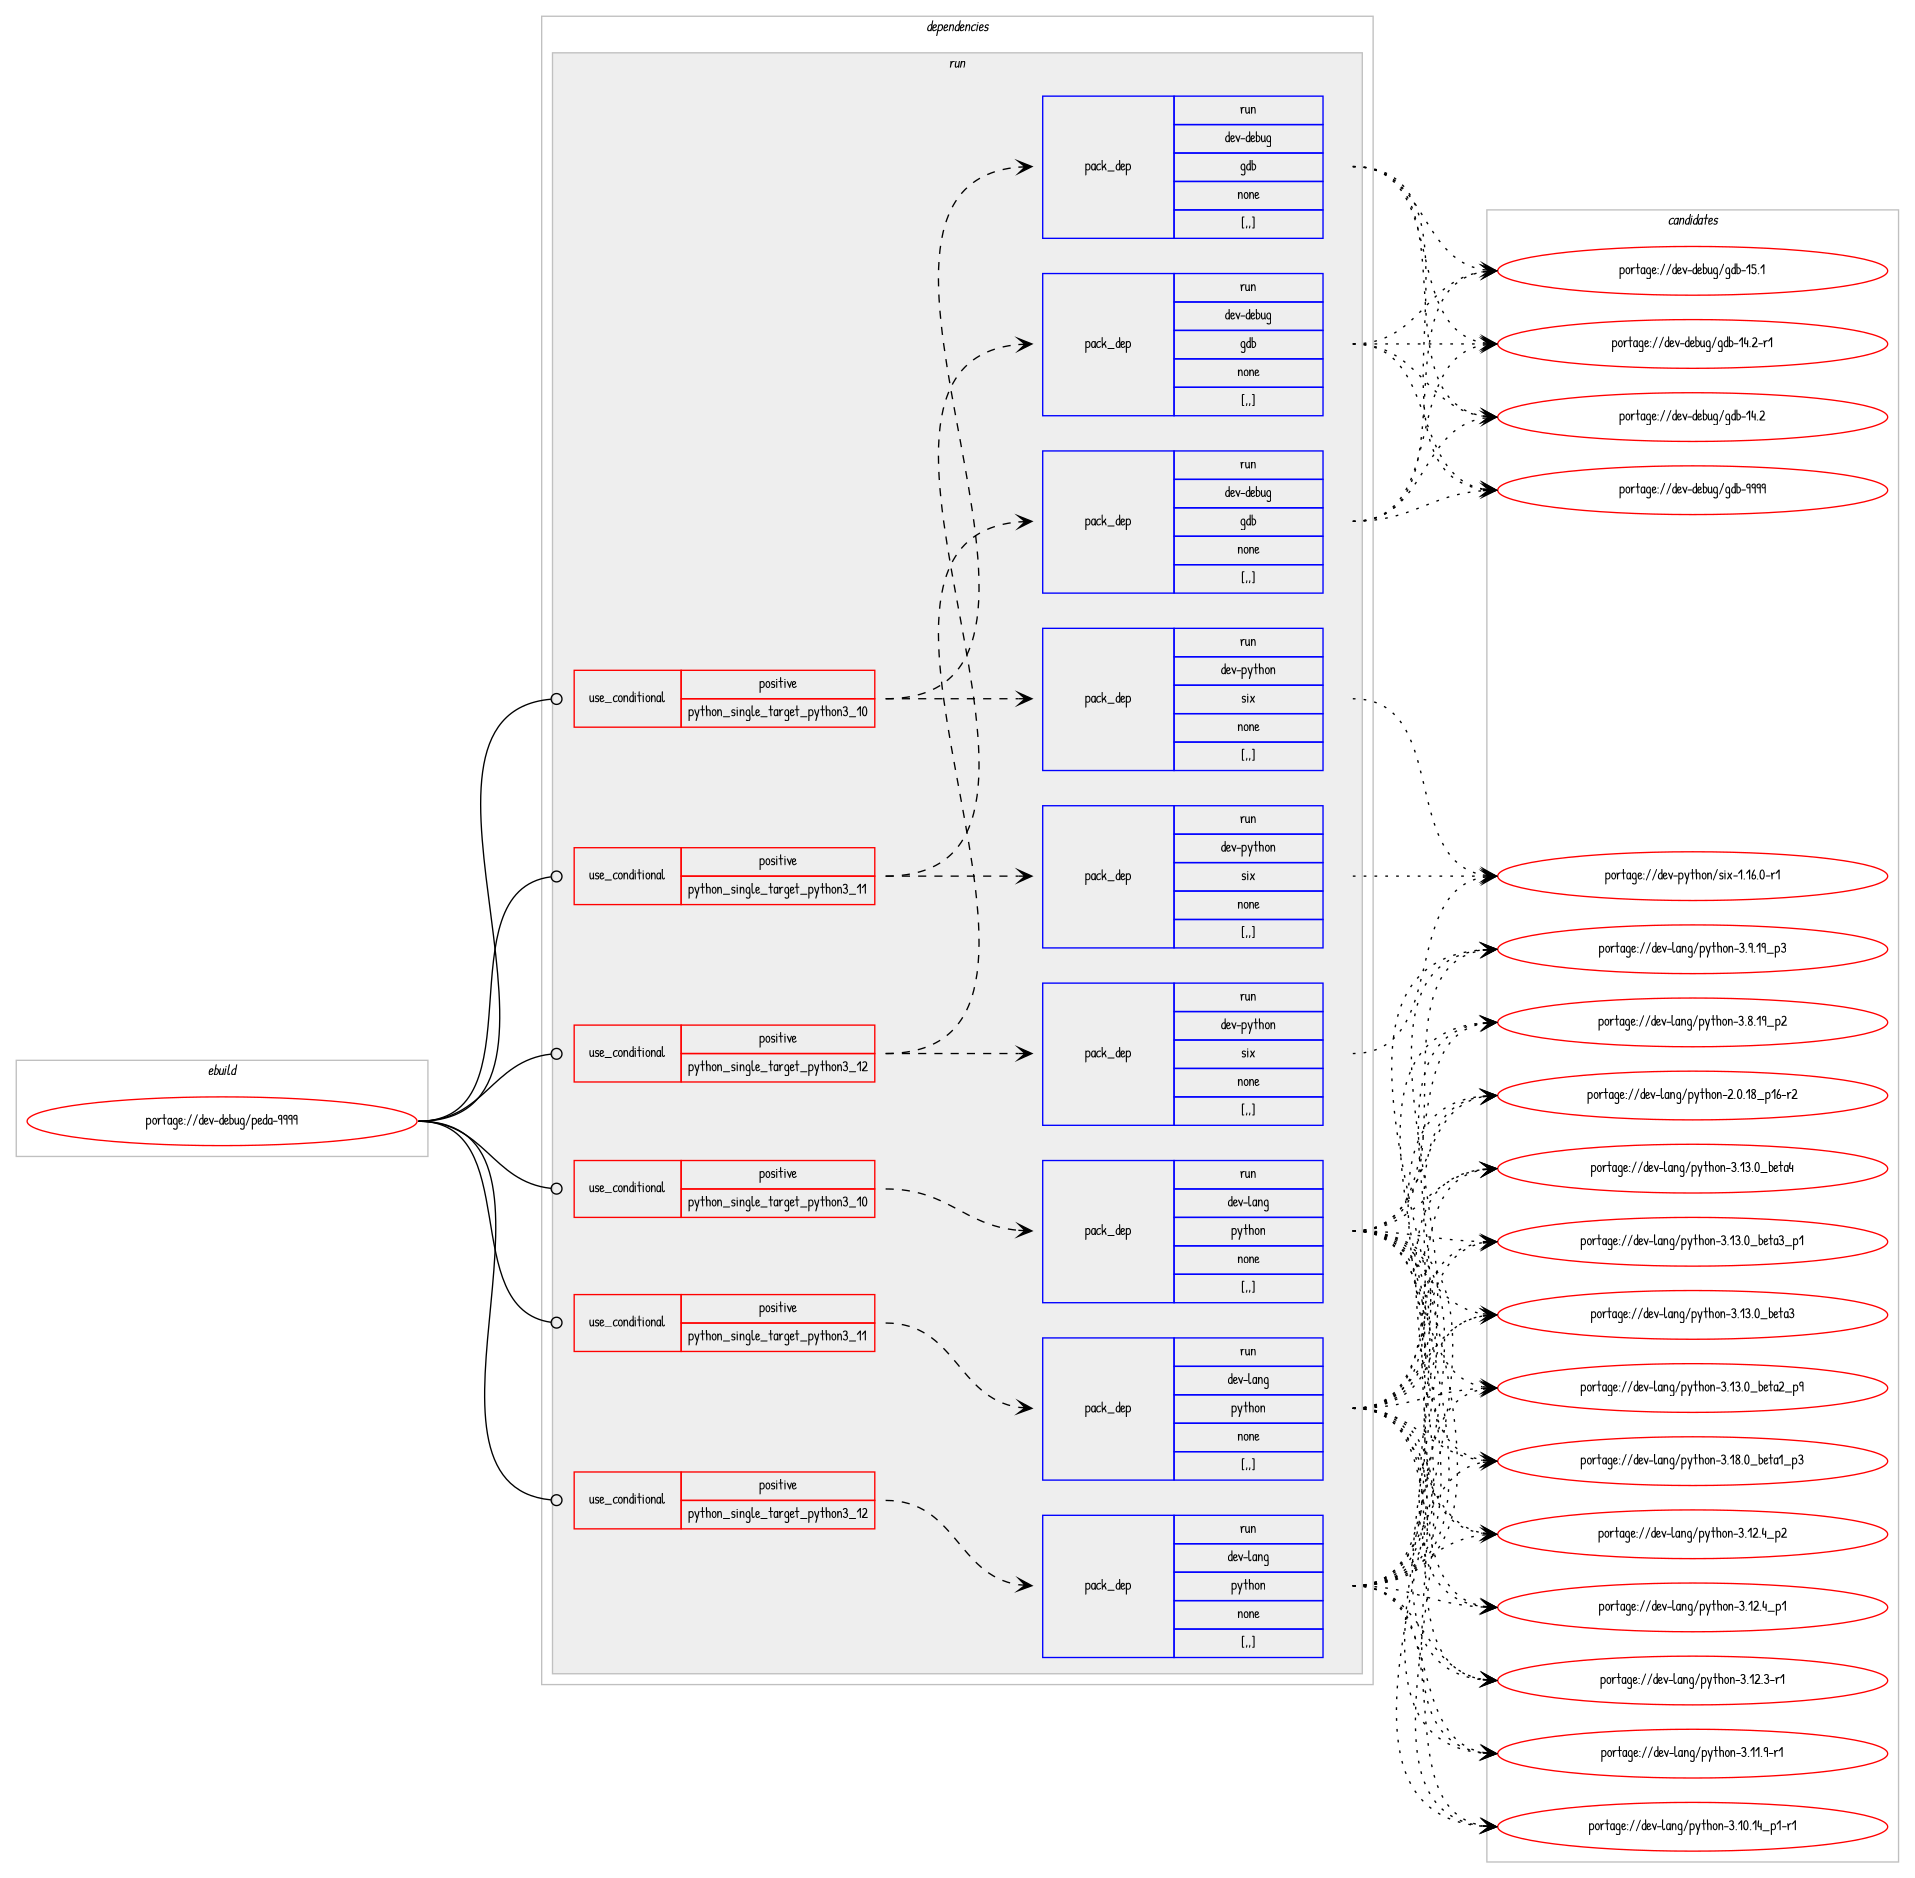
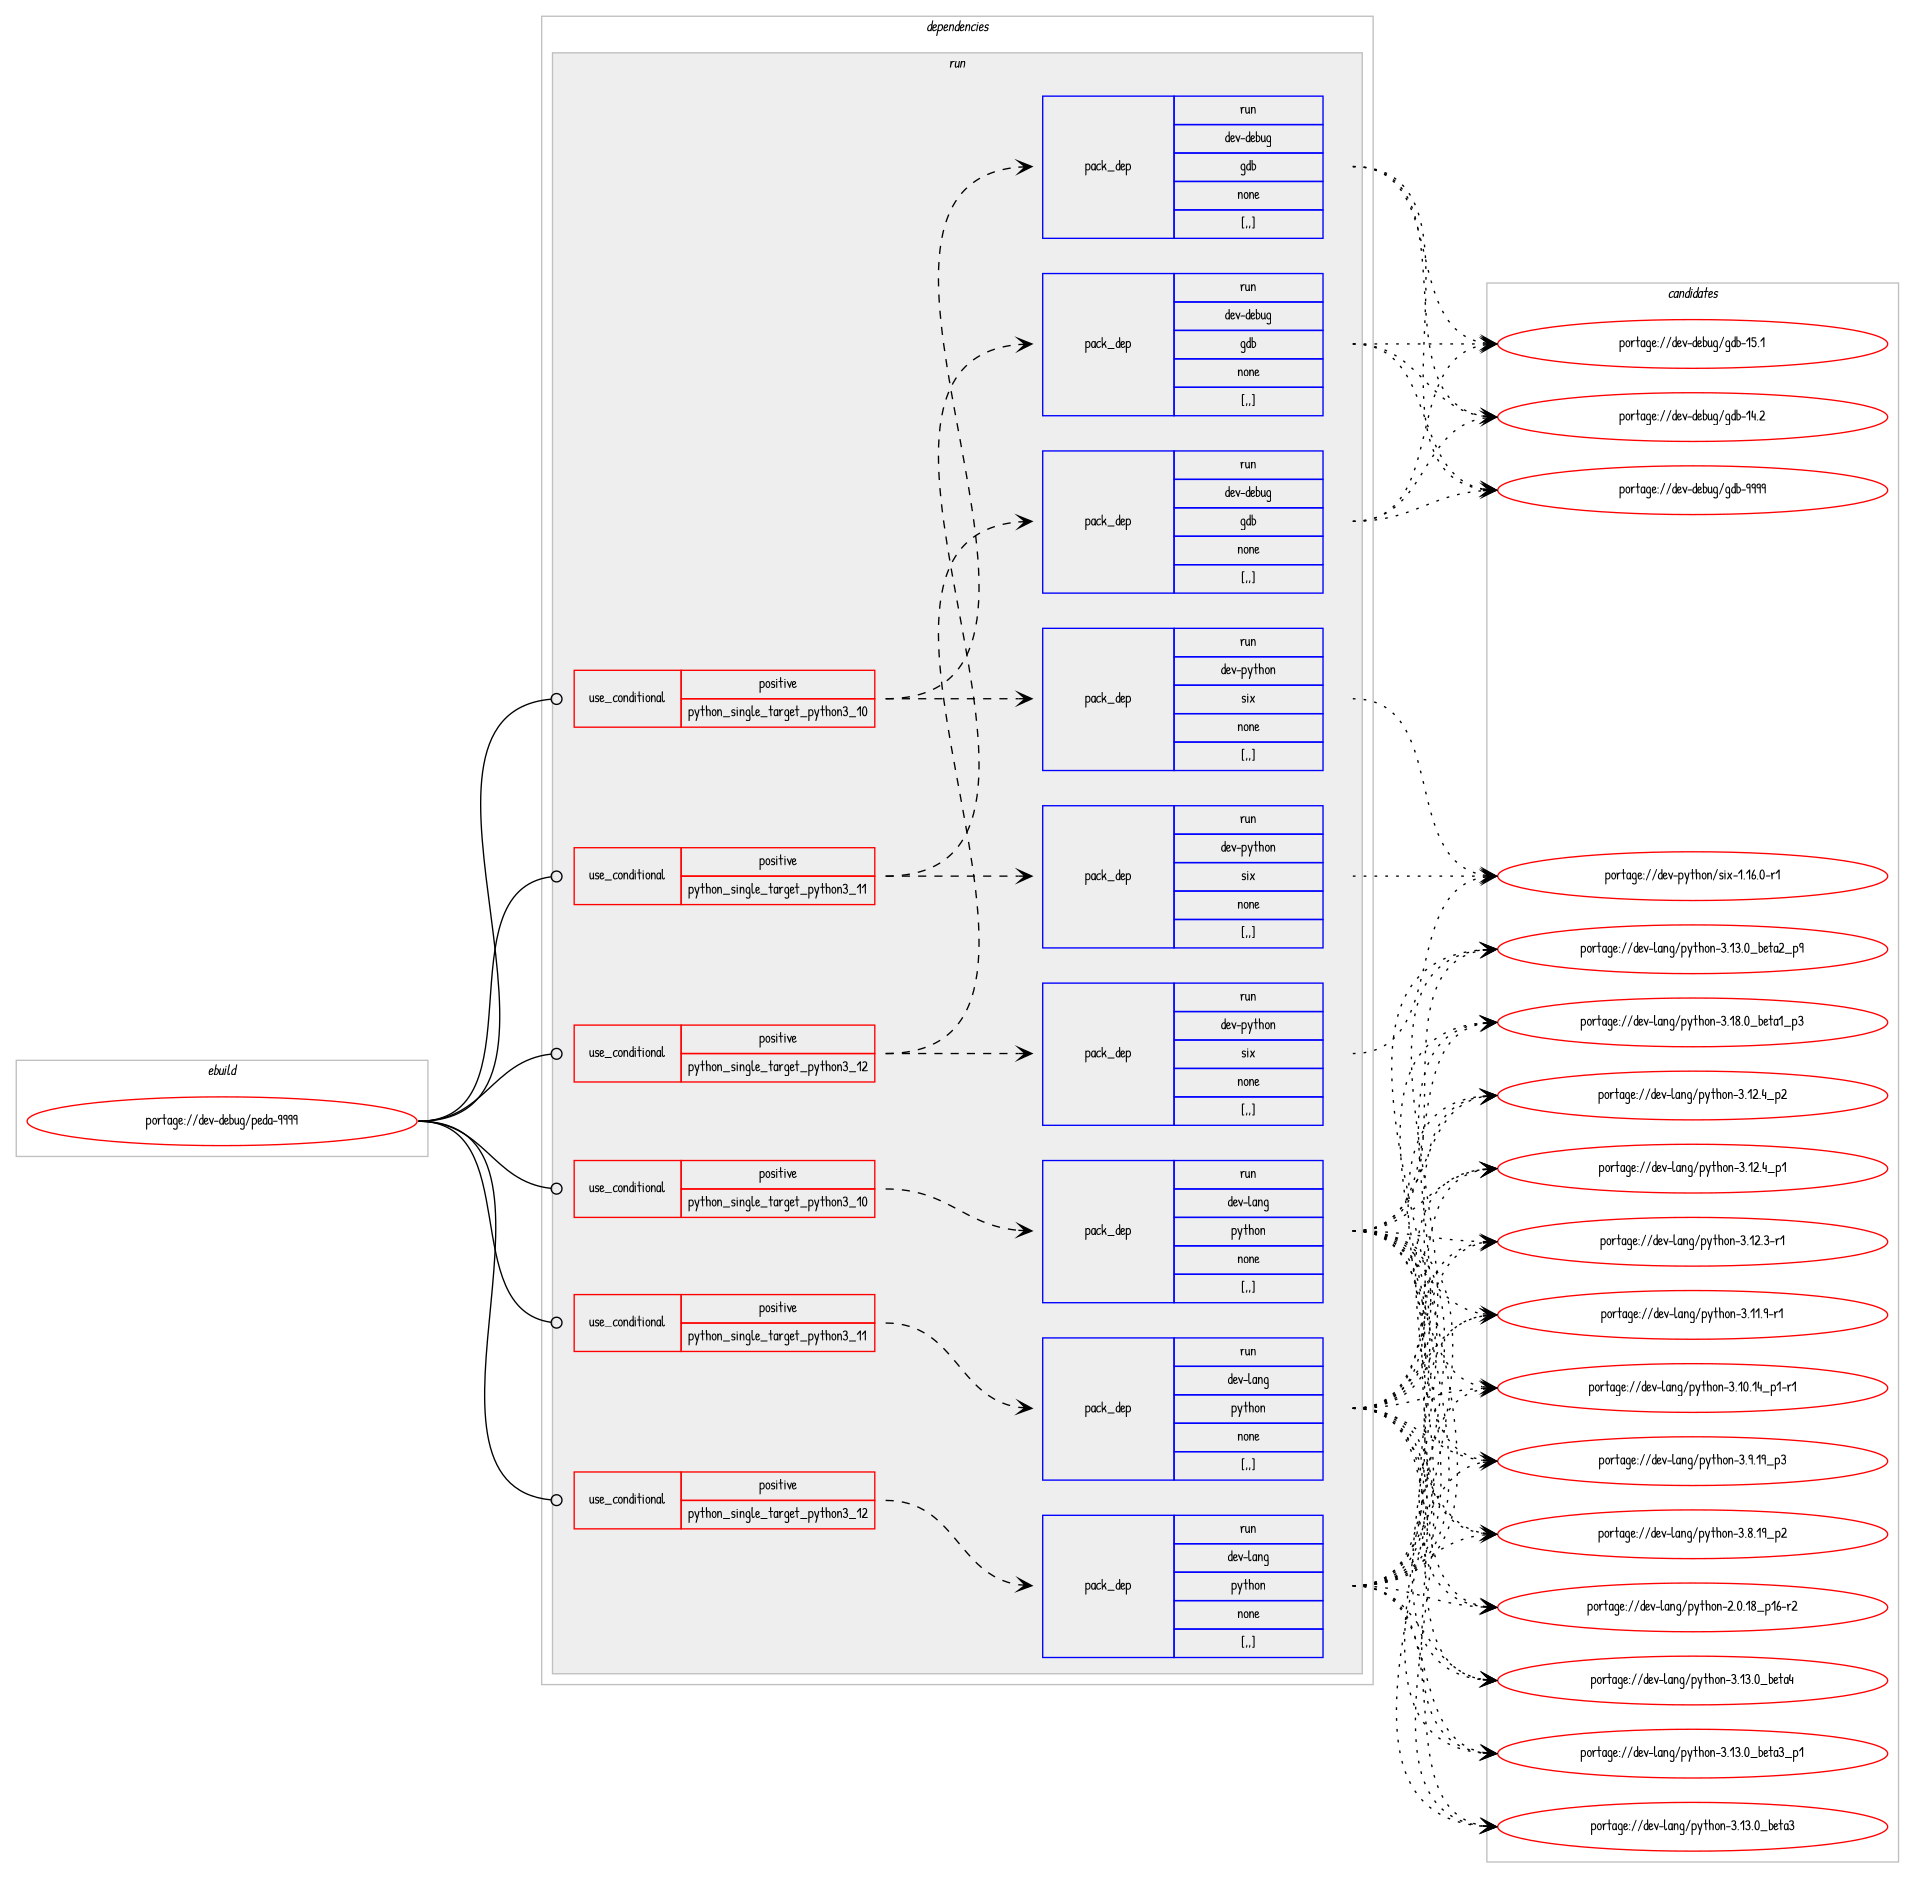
(1693, 344) -> none
